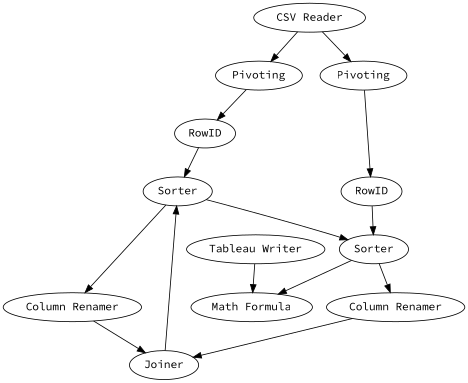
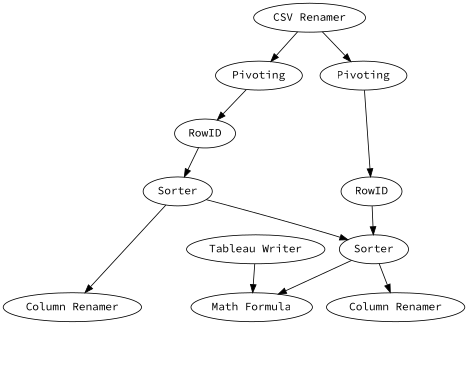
(310, 18) -> (310, 18)
(164, 365) -> none
